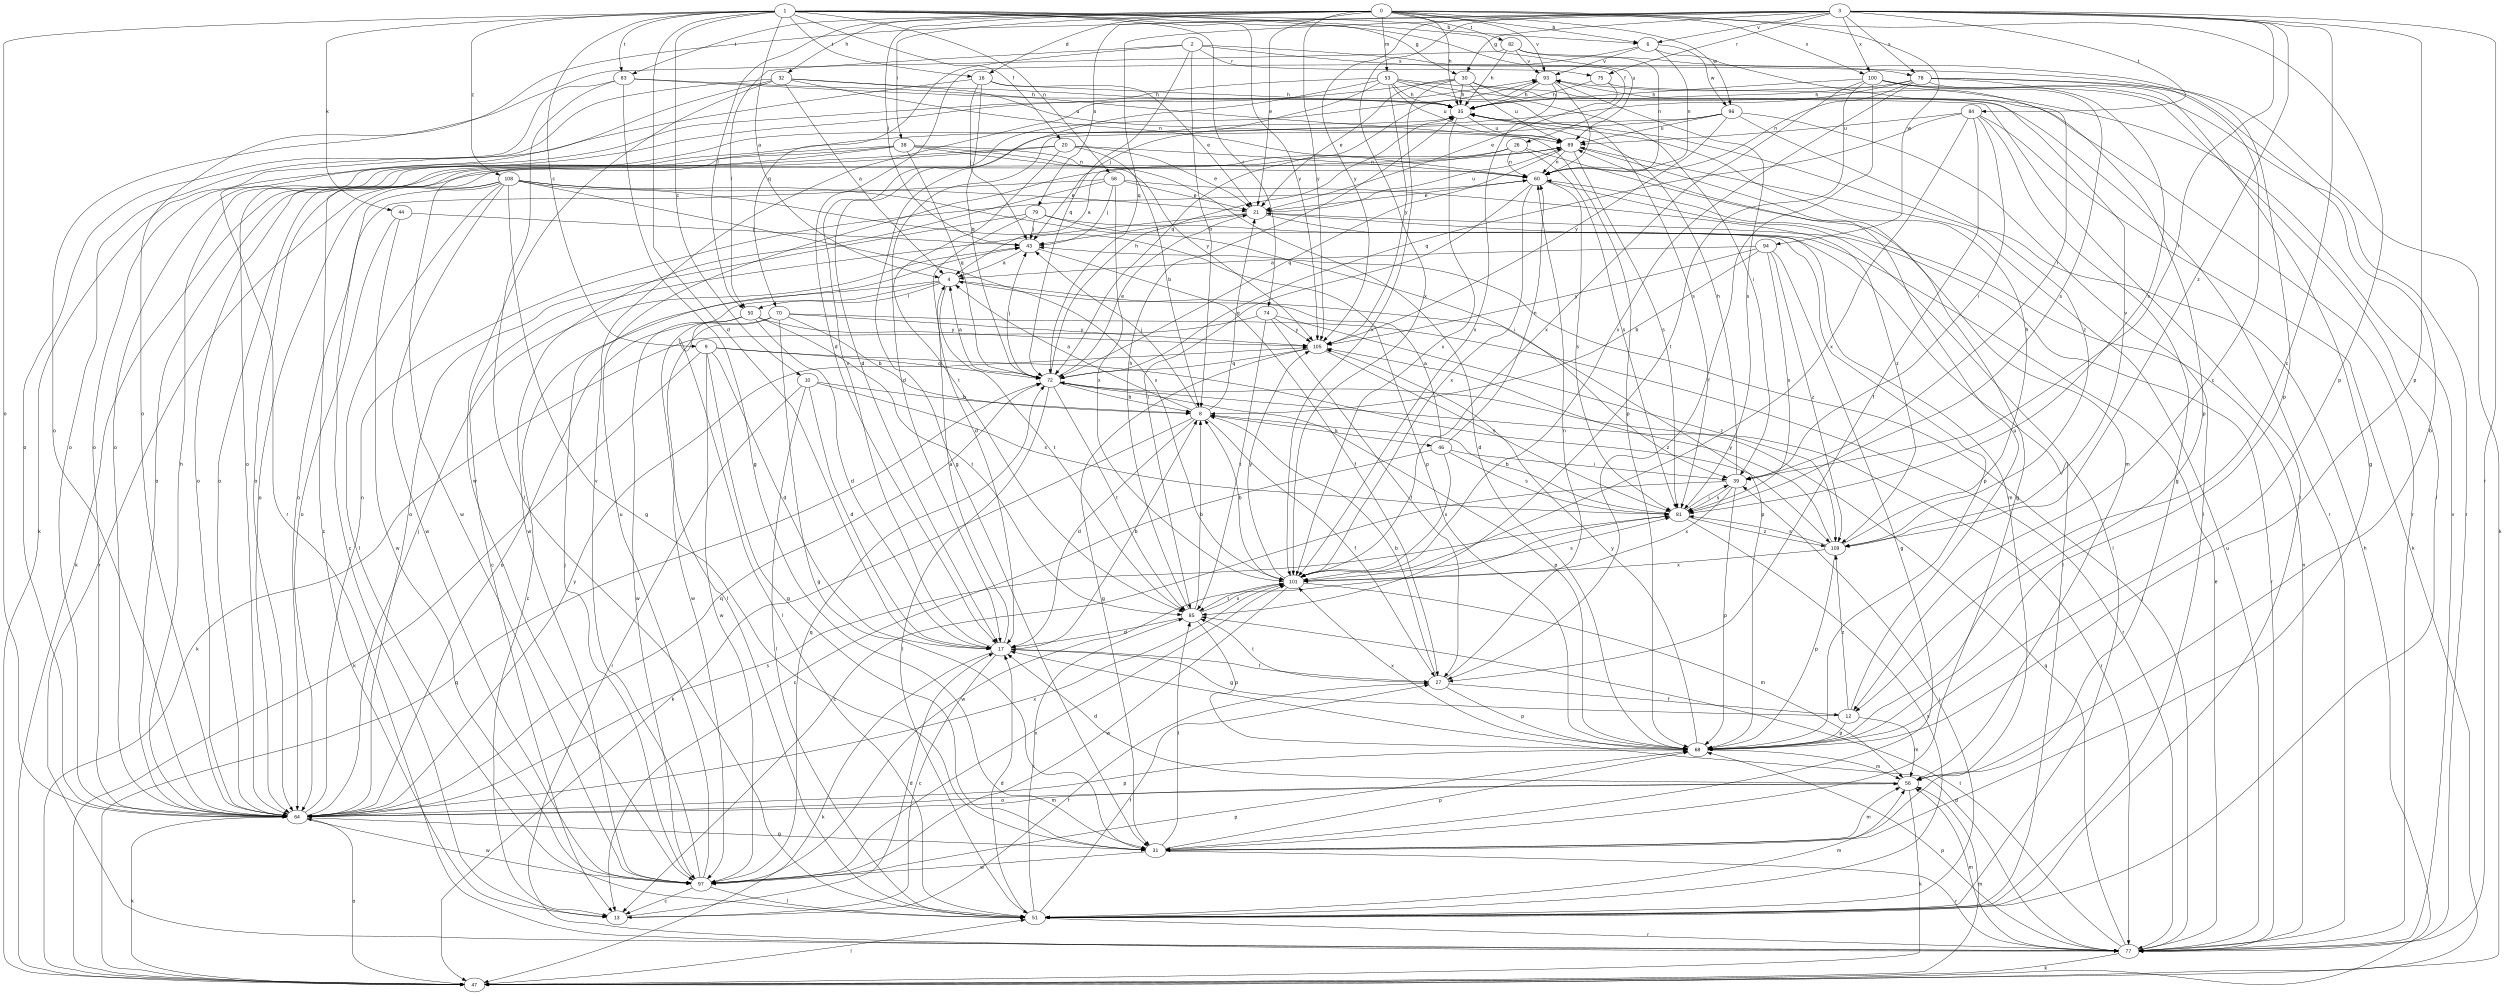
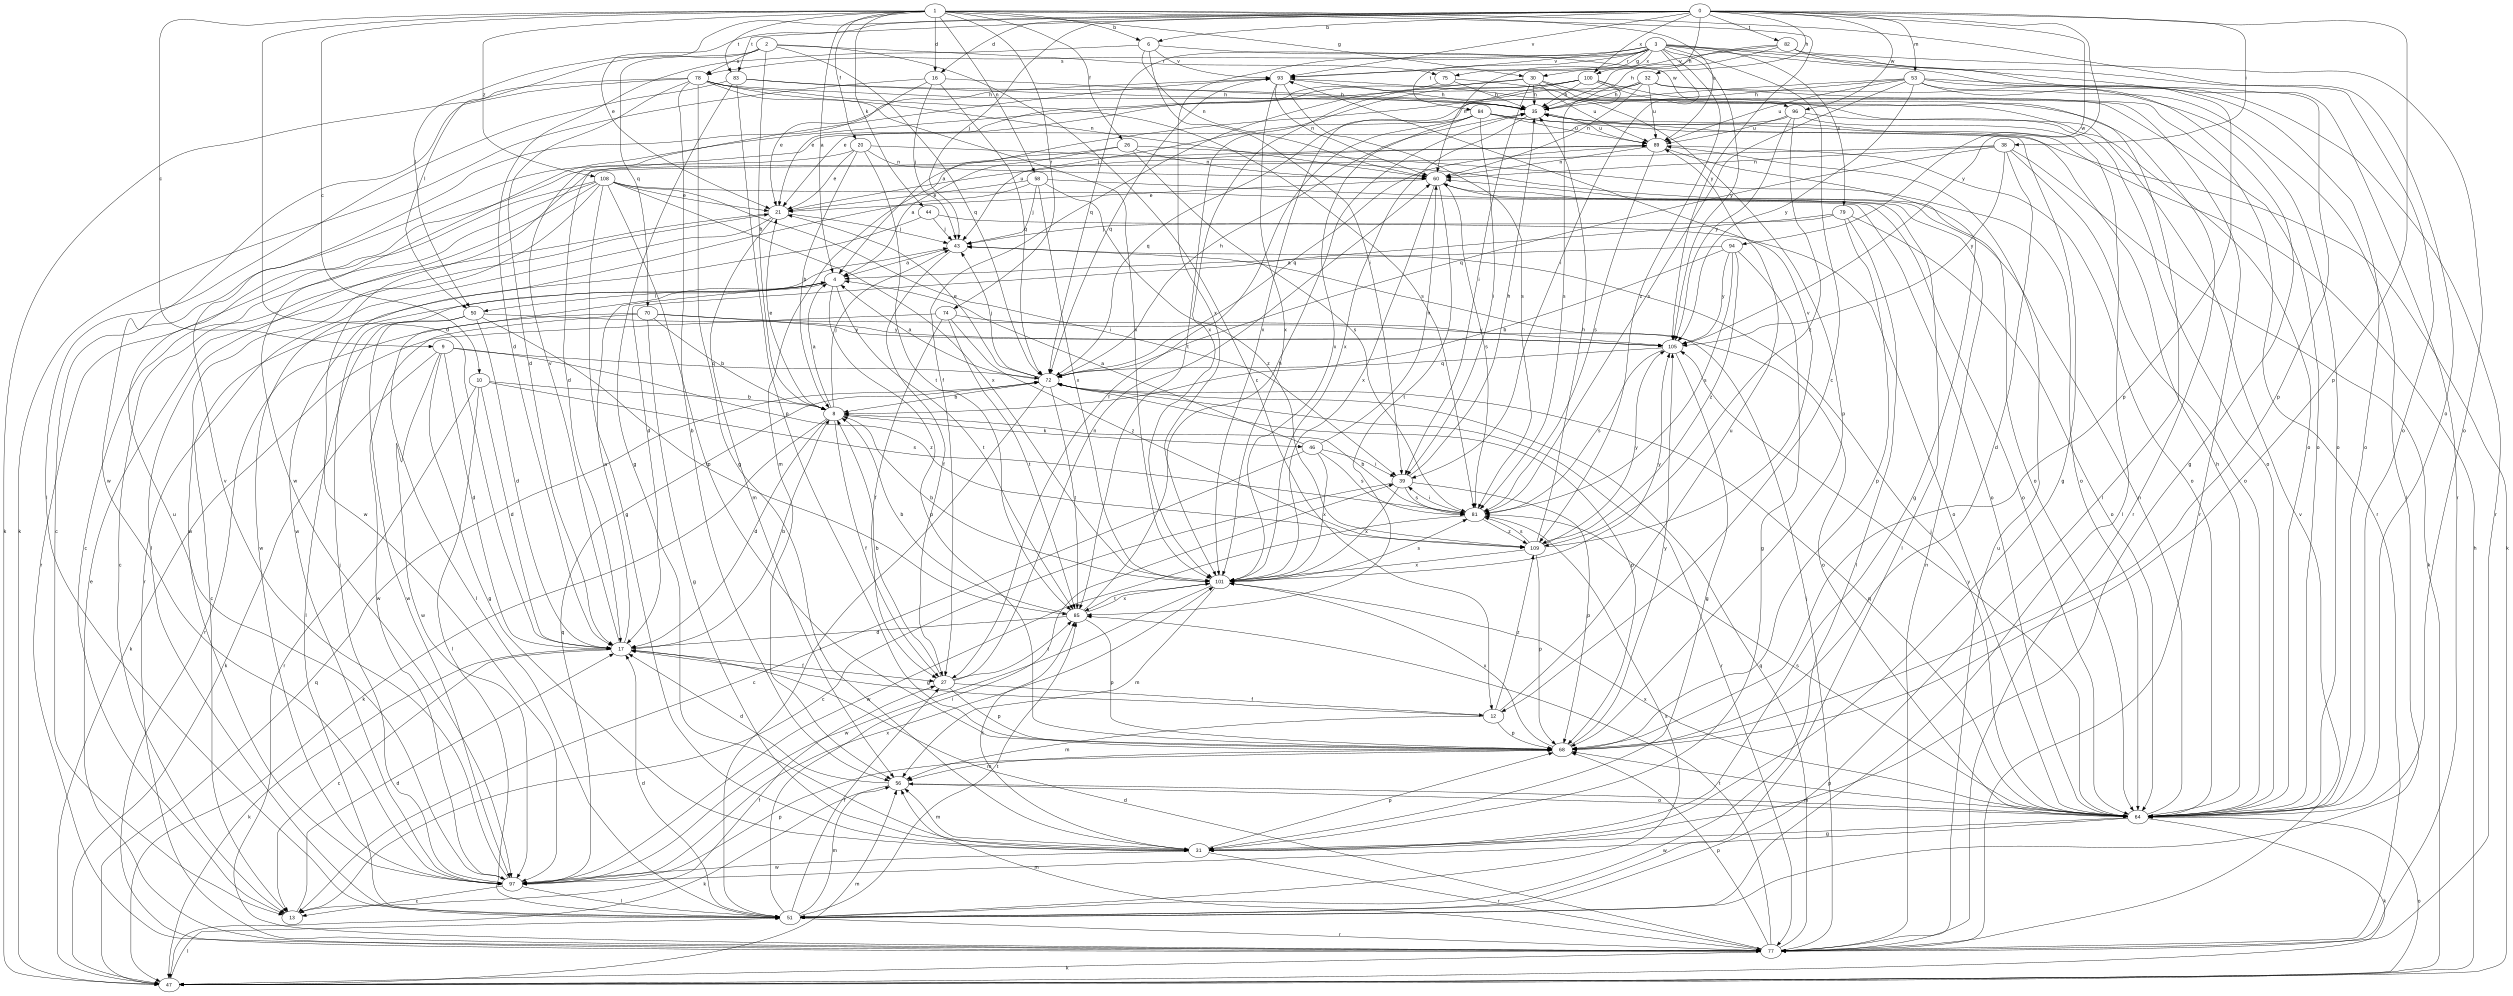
(1746, 27) -> (1515, 62)
(832, 44) -> (937, 44)
none -> (117, 369)
(1708, 887) -> (1429, 876)
